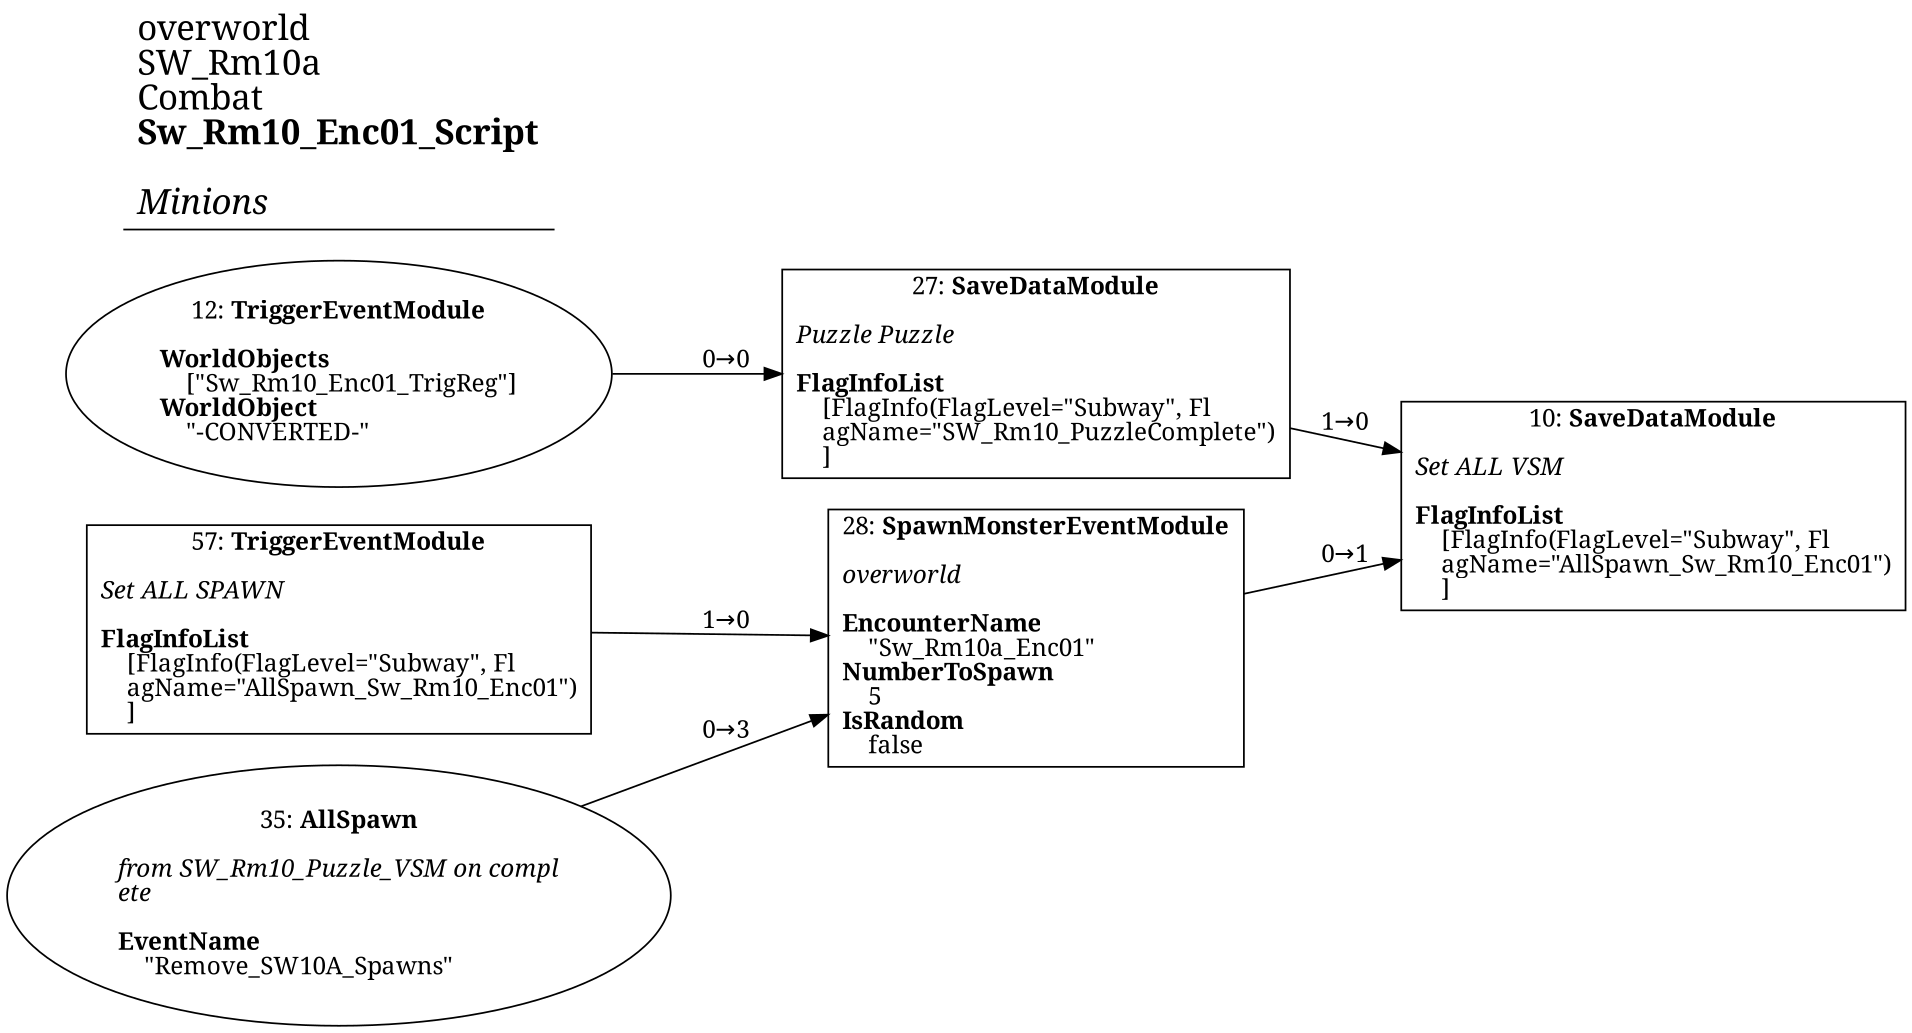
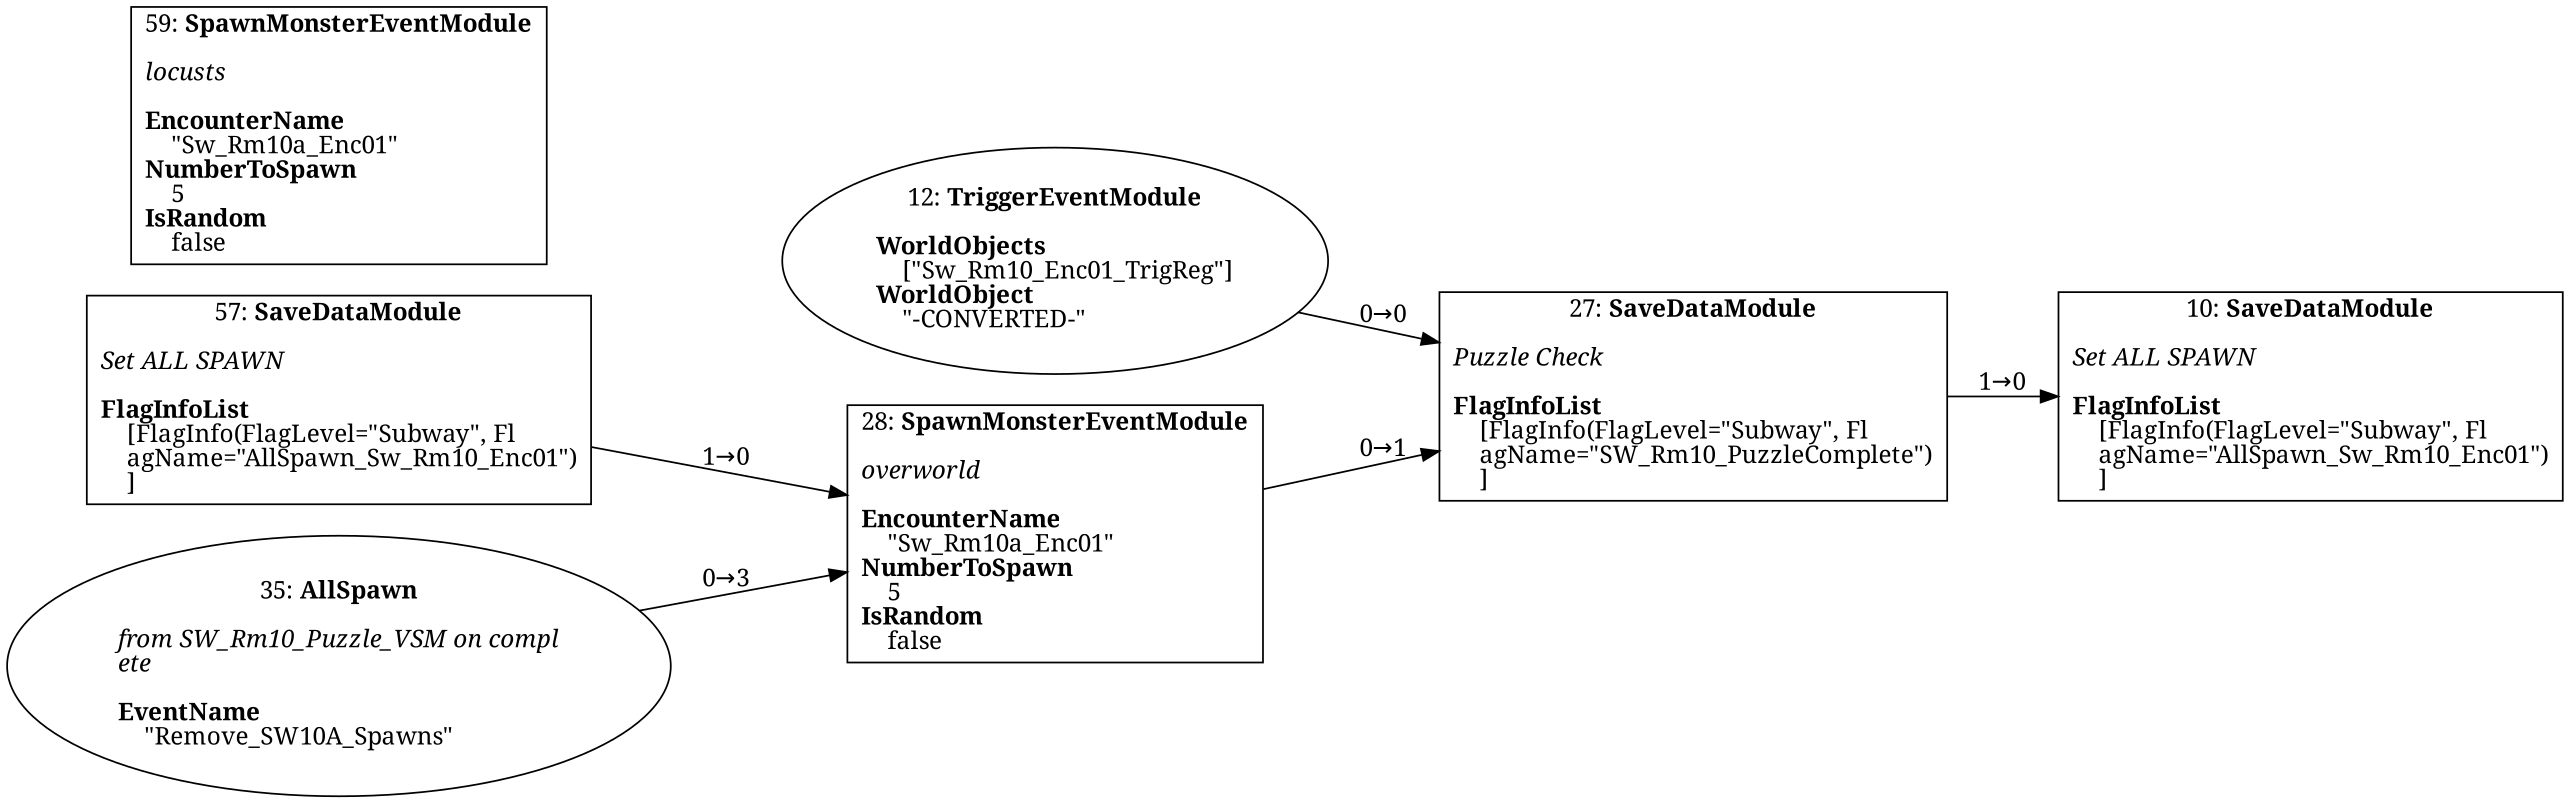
(339, 118) -> none
none -> (339, 136)
(875, 336) -> (1529, 358)
(1490, 468) -> (2165, 358)
(359, 543) -> (359, 313)
(1314, 579) -> (1343, 472)
